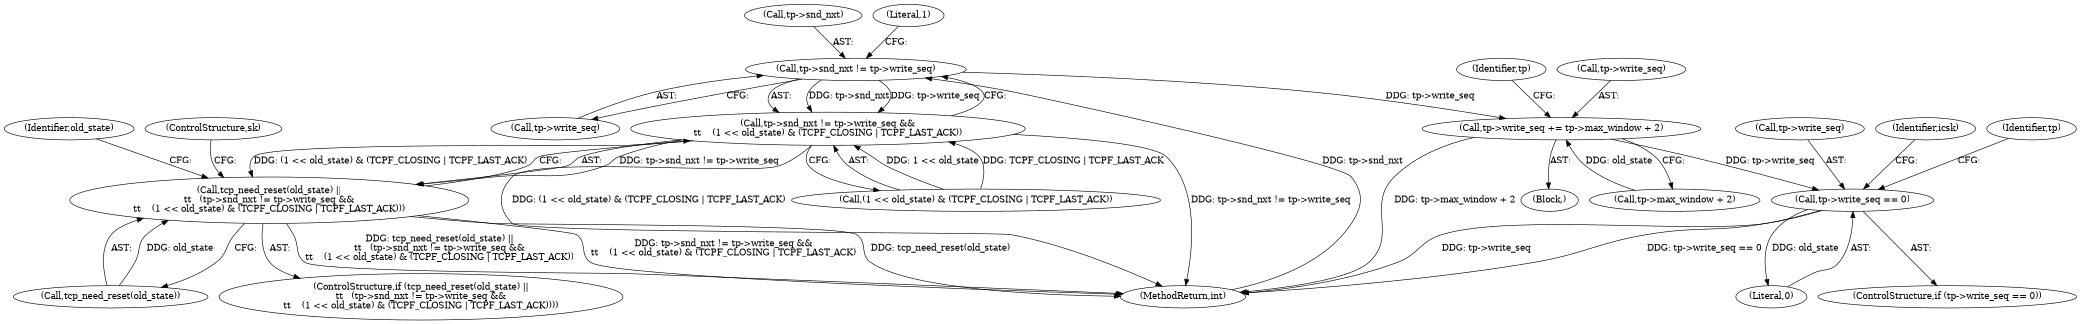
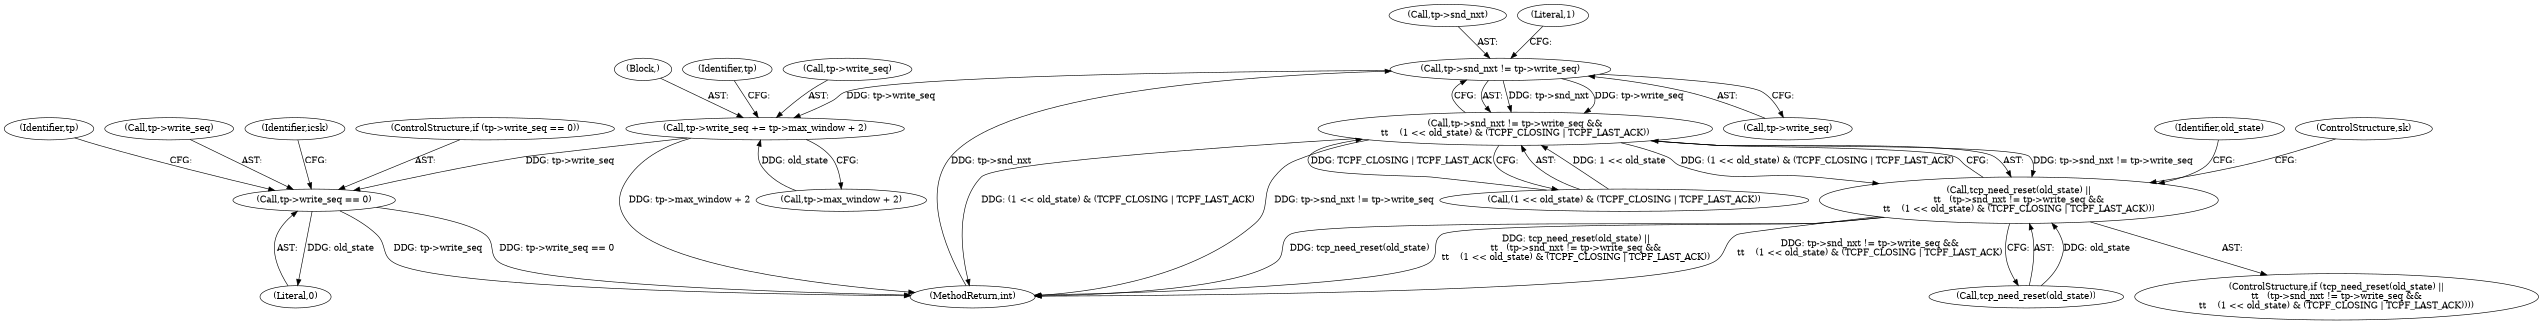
(1549, 161) -> (699, 97)
(1898, 246) -> (402, 163)
